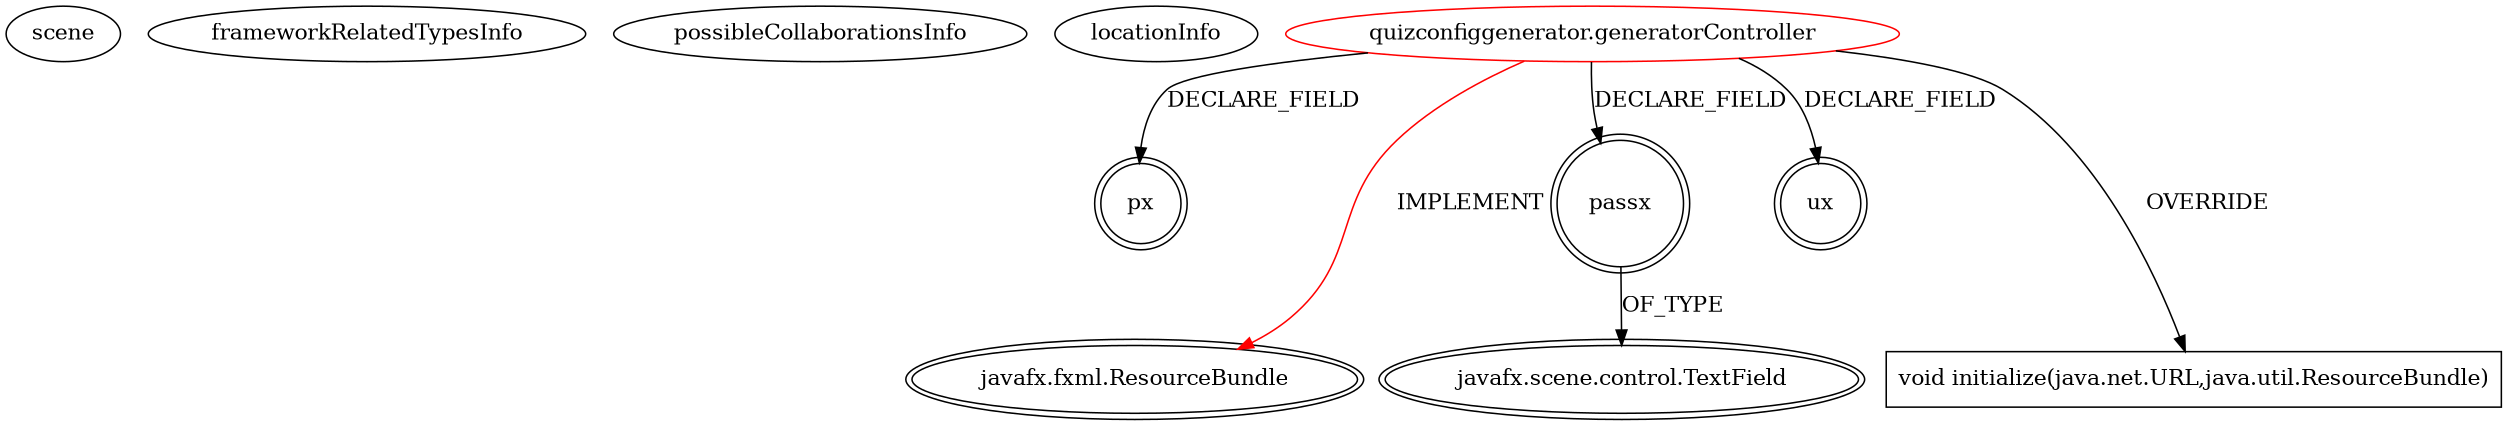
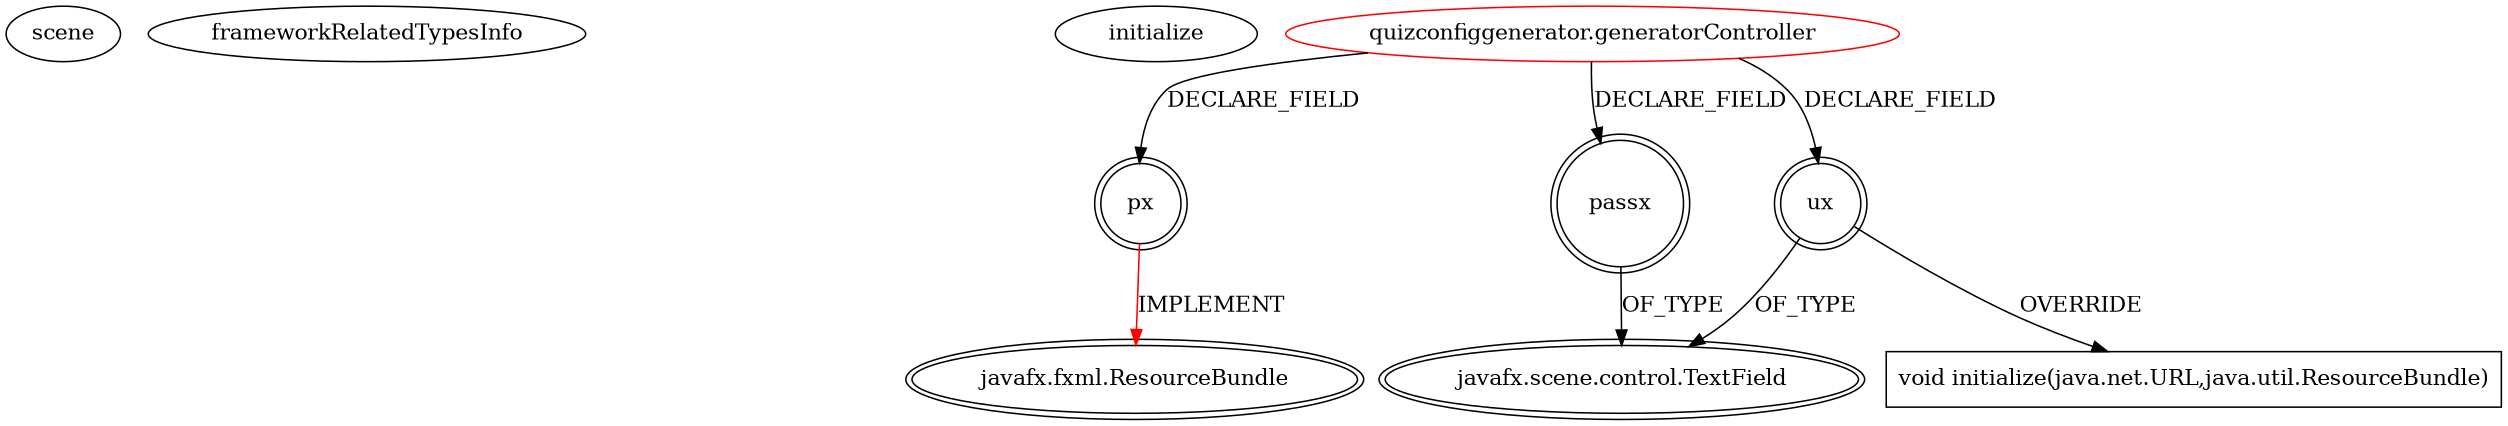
(820, 34) -> none
(1156, 34) -> (1156, 34)
(2056, 133) -> (1970, 293)
(1365, 182) -> (1138, 287)
none -> (1756, 293)
